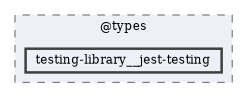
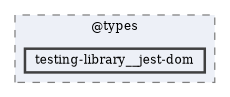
(124, 61) -> (115, 61)
